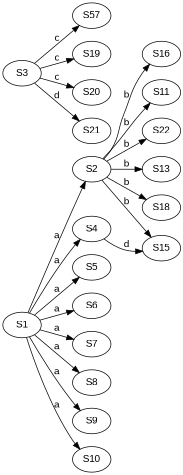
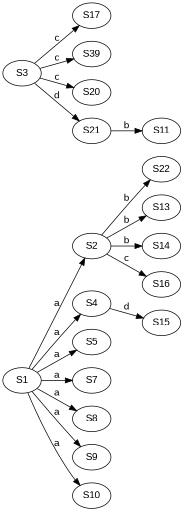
(92, 16) -> (92, 16)
(92, 54) -> (92, 54)
(127, 95) -> (127, 258)
(124, 134) -> (123, 131)
(124, 206) -> none
(161, 208) -> (161, 246)
(92, 306) -> none
